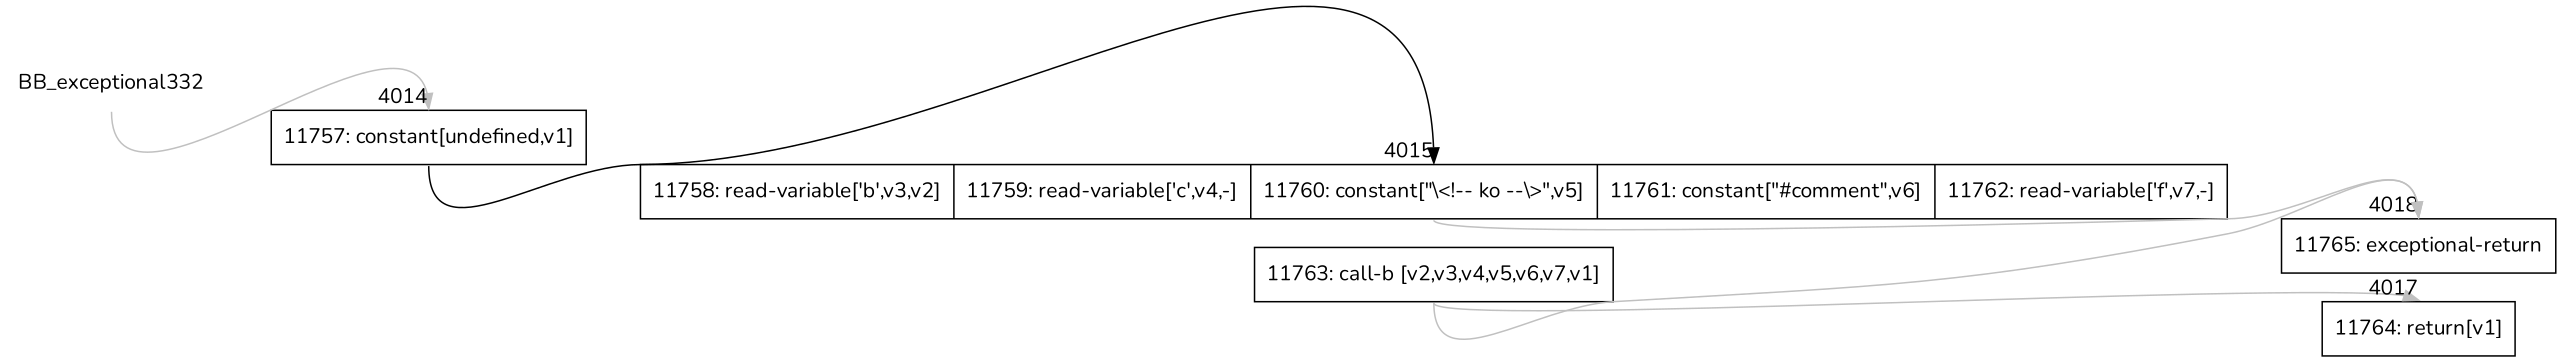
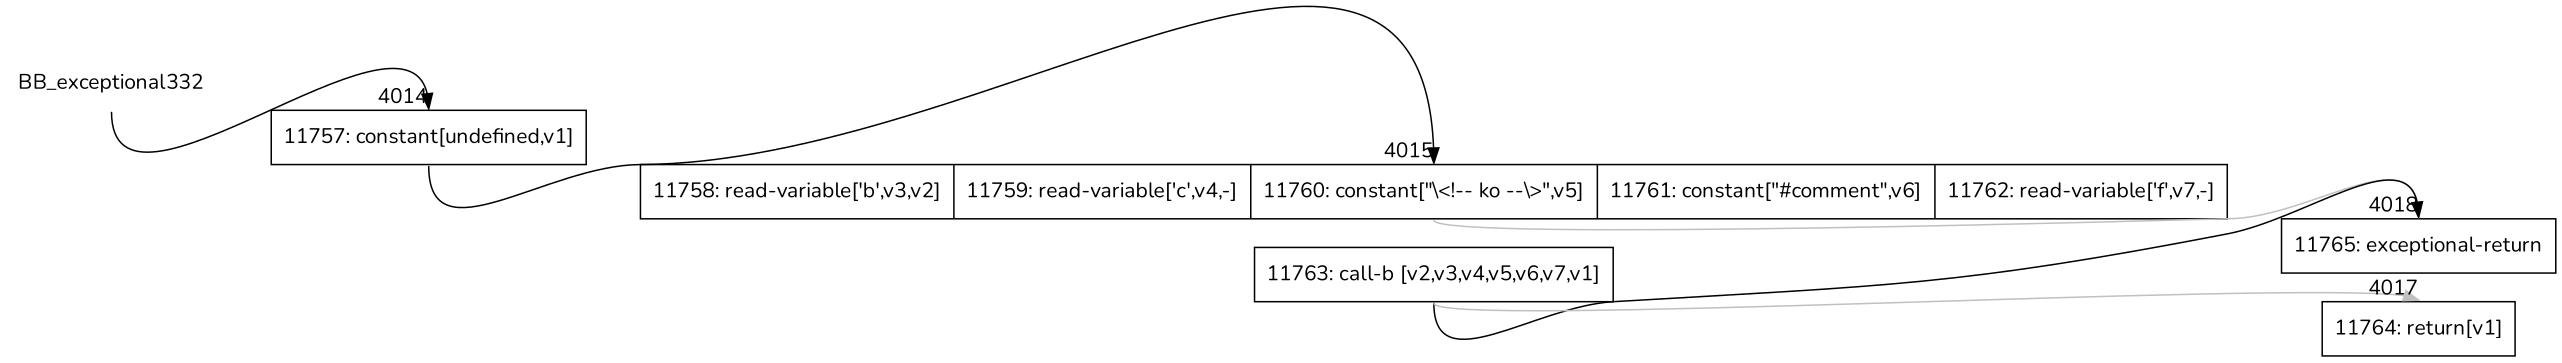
(263, 113) -> (263, 113)
(1923, 281) -> (1923, 281)
